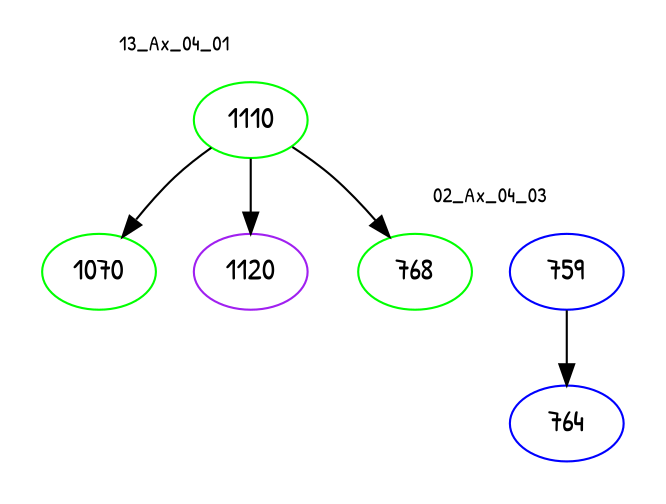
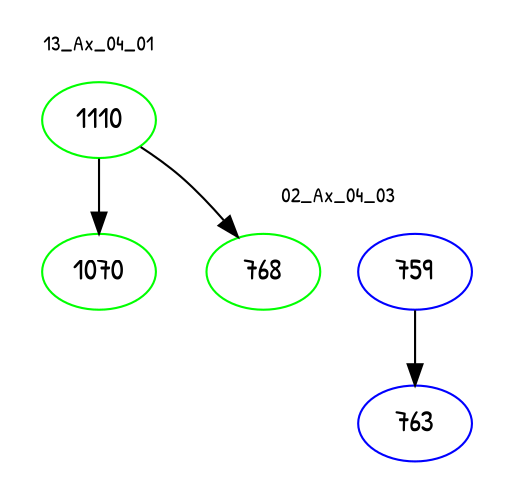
(251, 272) -> none
(567, 423) -> (415, 423)
